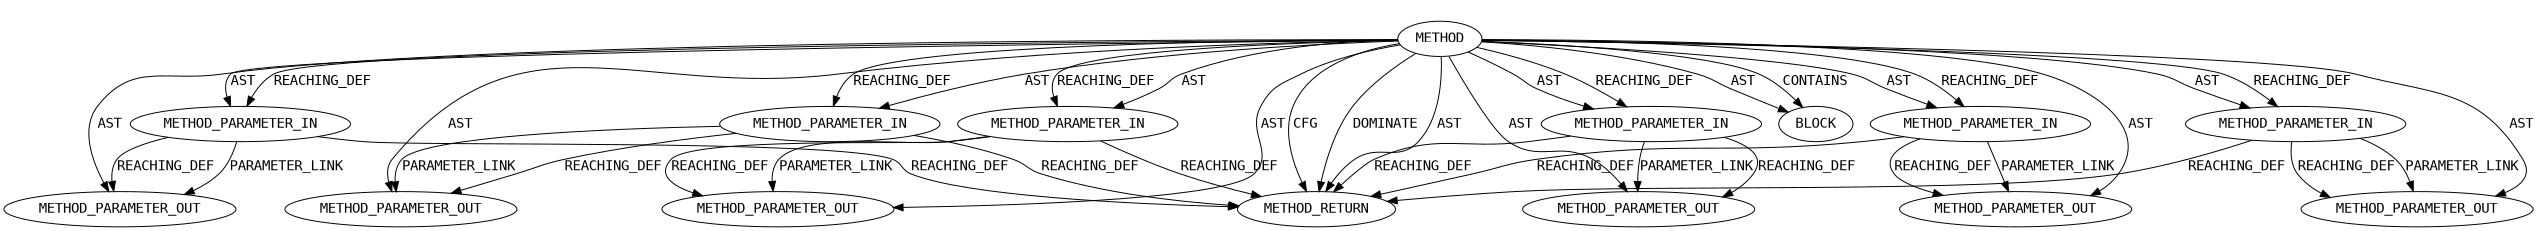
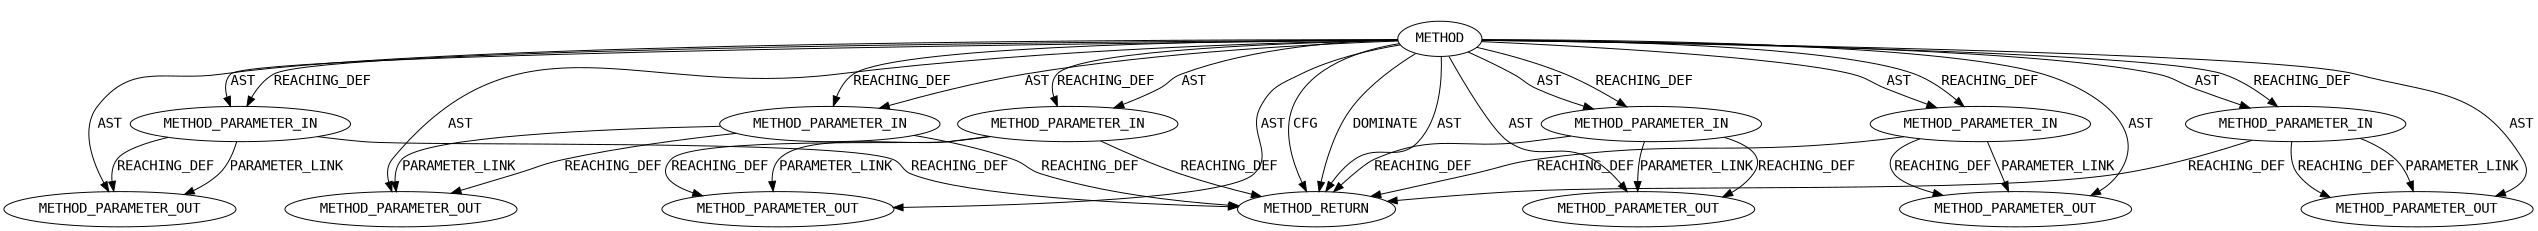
(1816, 124) -> none
